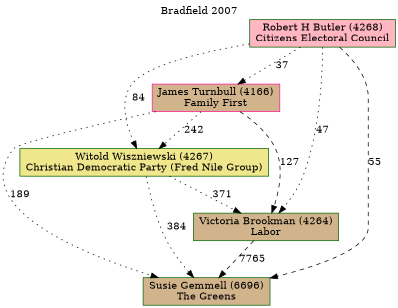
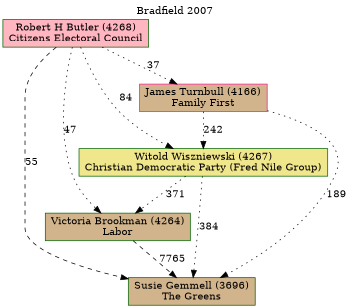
(277, 152) -> none
(207, 291) -> (192, 291)
